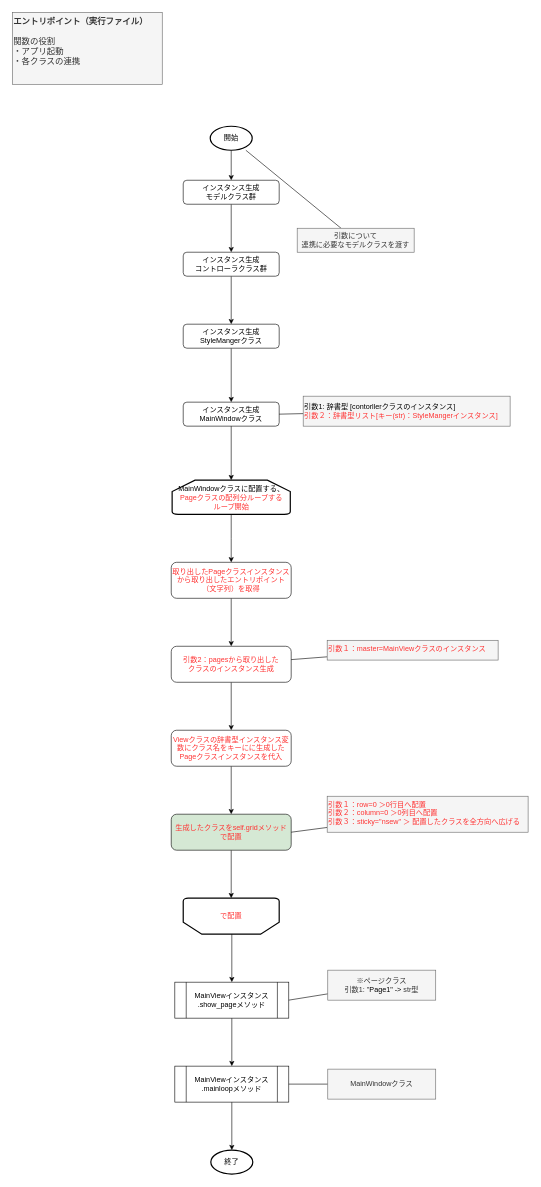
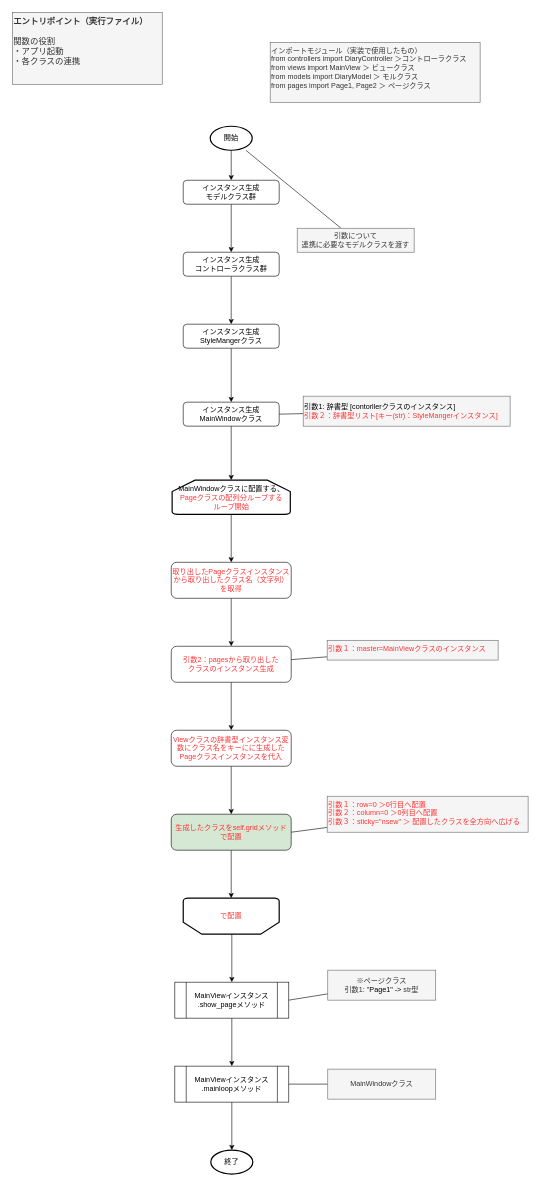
none -> (375, 72)
(231, 581) -> (231, 581)
